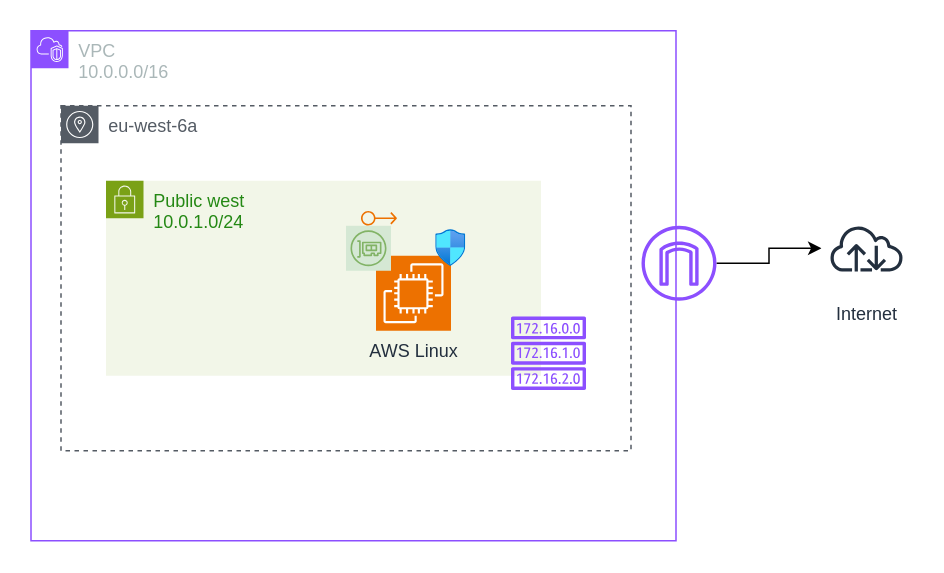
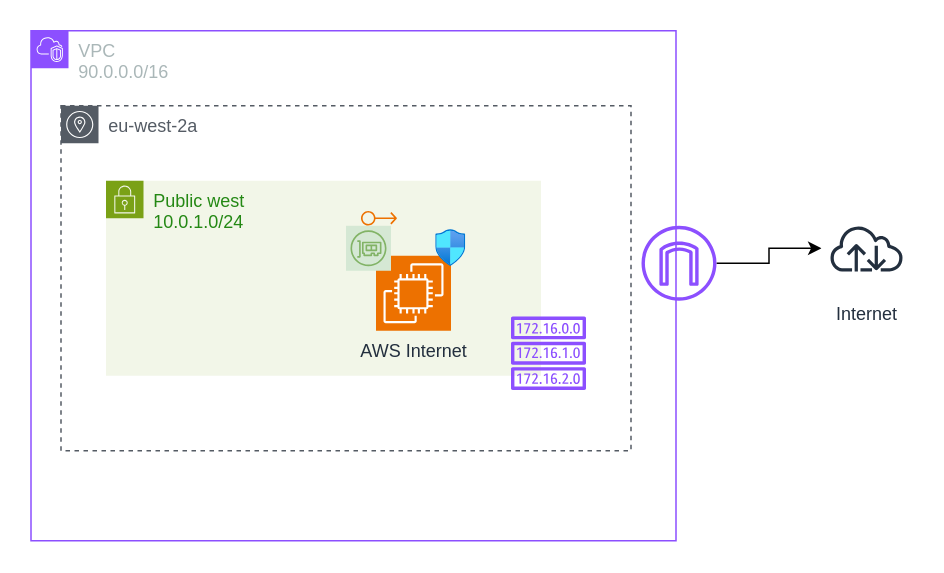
(127, 63) -> (127, 63)
(159, 127) -> (159, 127)
(414, 352) -> (414, 352)
